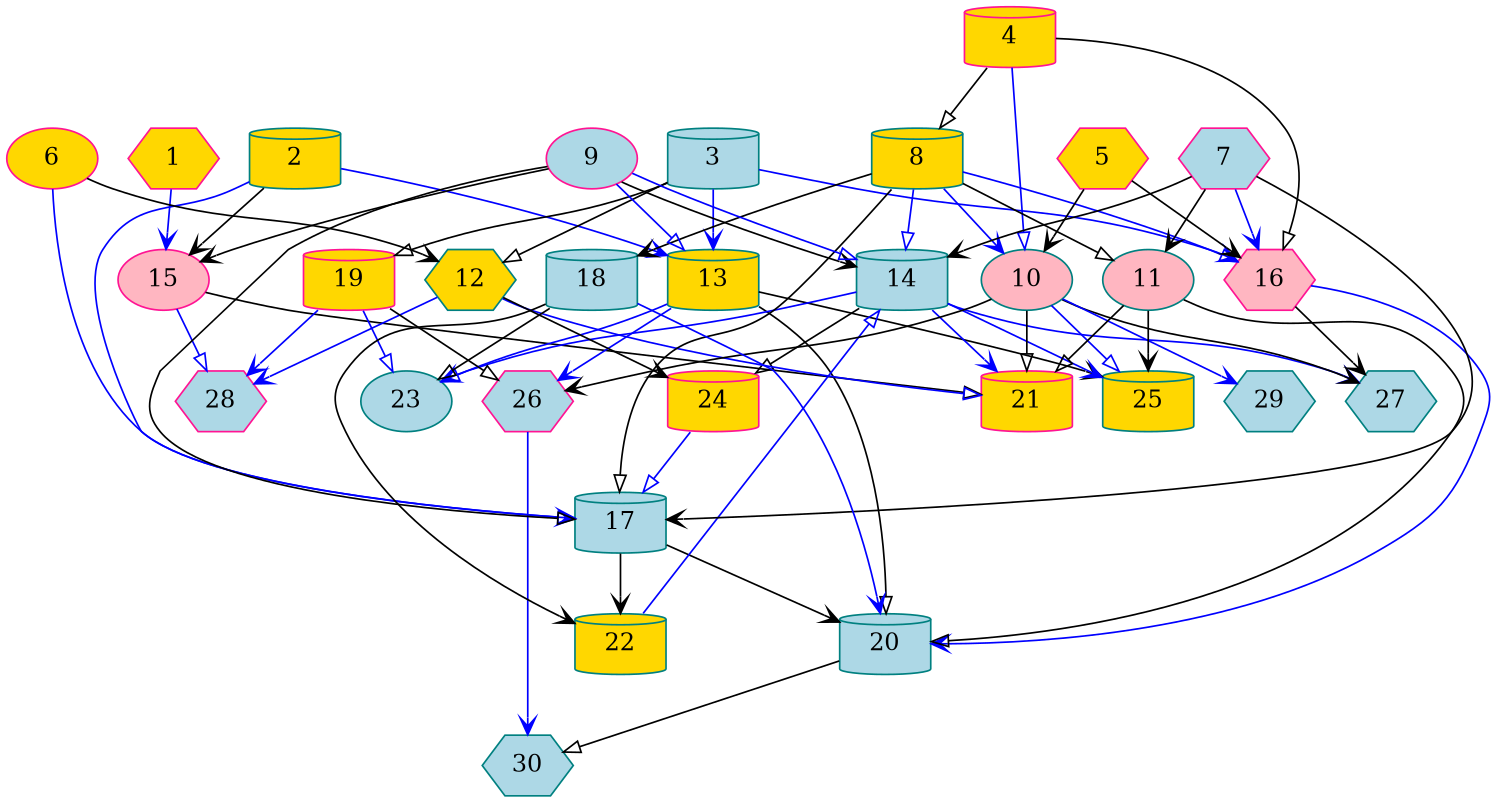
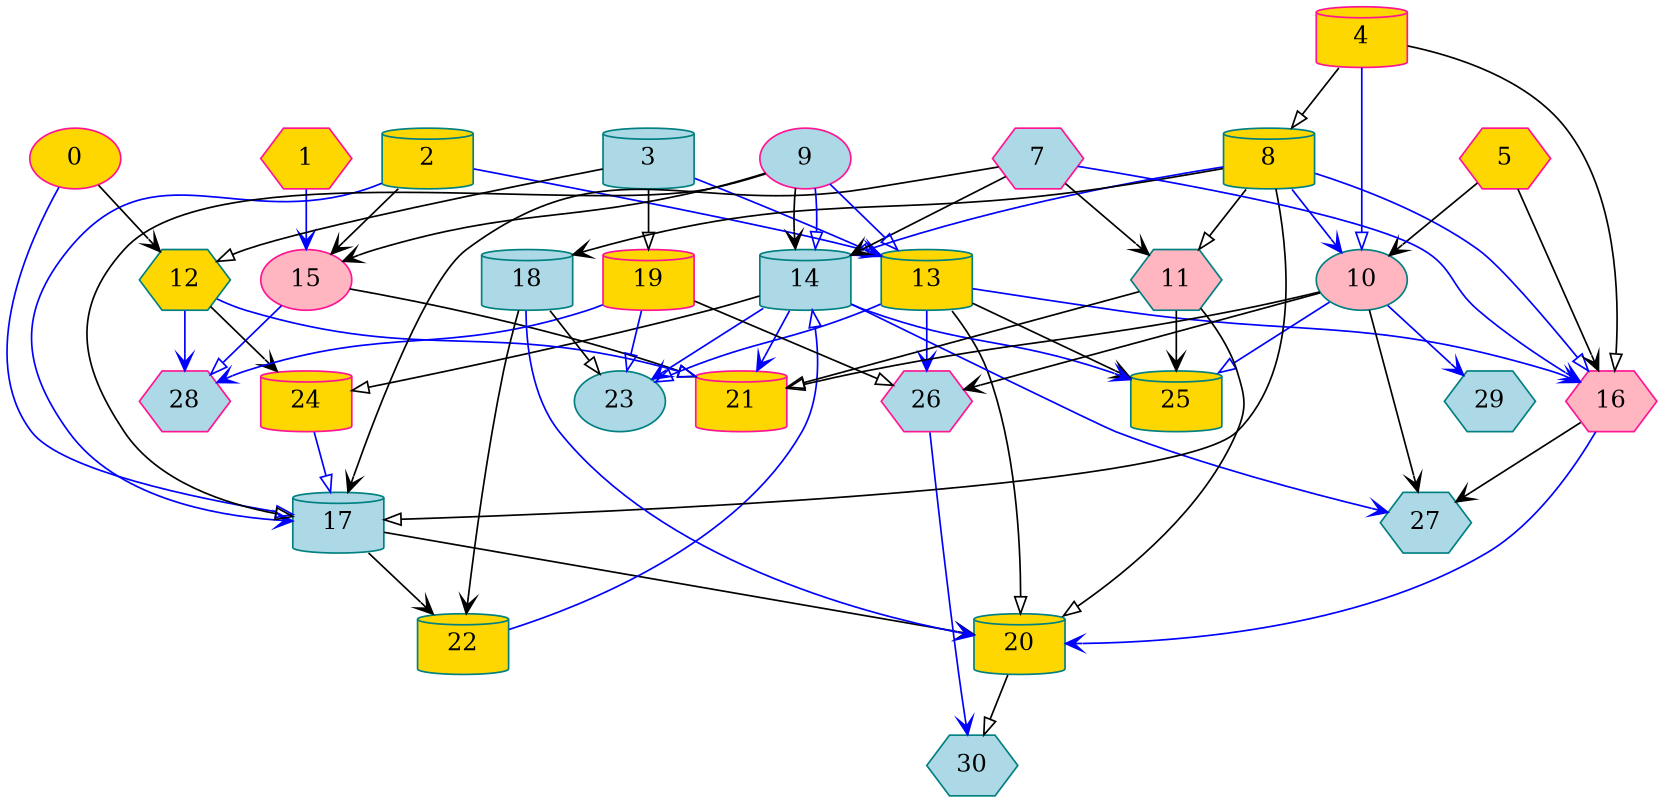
(52, 158) -> (75, 158)
(980, 206) -> (1270, 326)
(1148, 280) -> (1176, 280)
(885, 644) -> (1020, 644)
